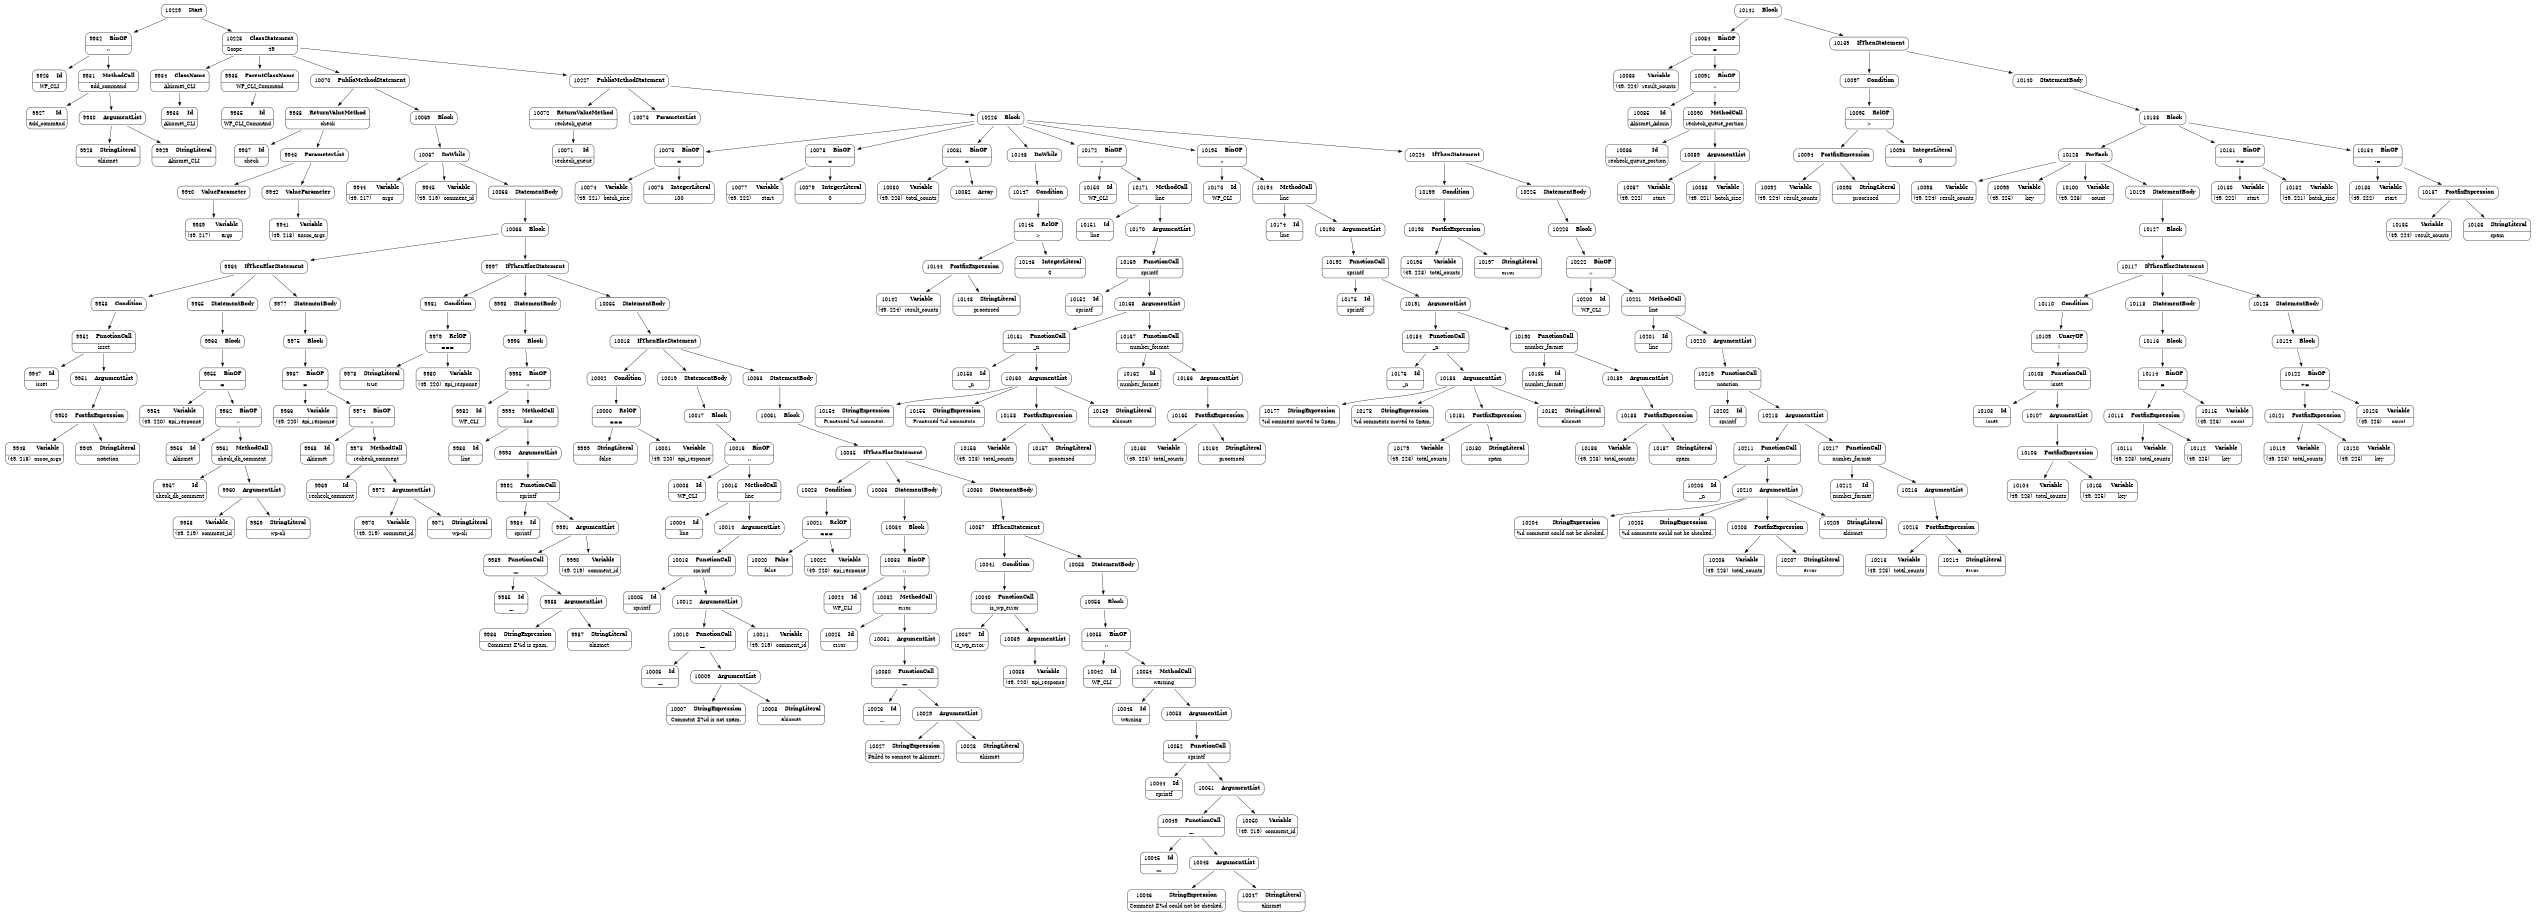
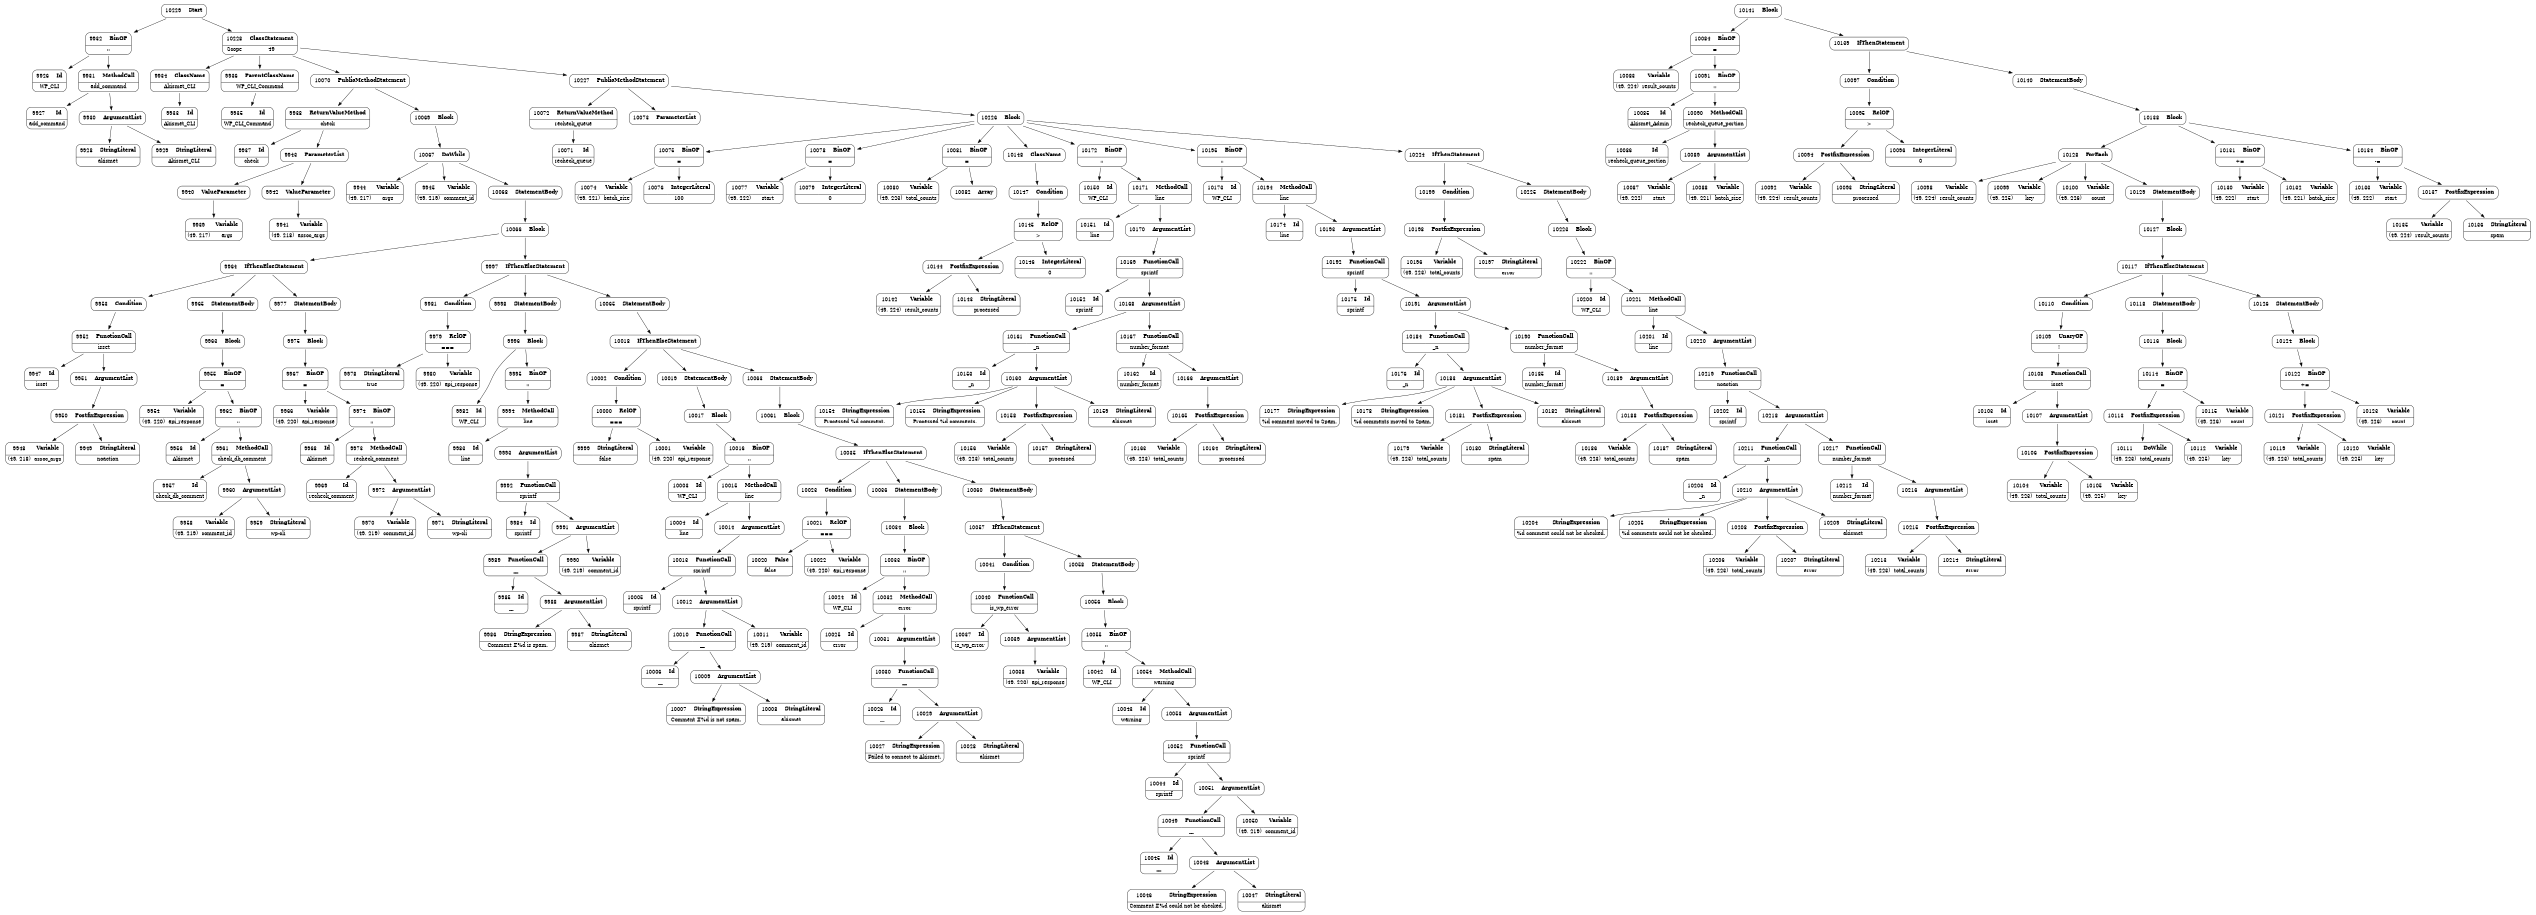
(1046, 155) -> (1046, 155)
(500, 396) -> (495, 373)
(528, 435) -> none
(2155, 448) -> (2155, 448)
